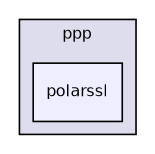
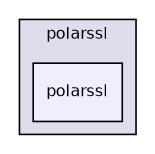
(78, 35) -> (78, 35)
